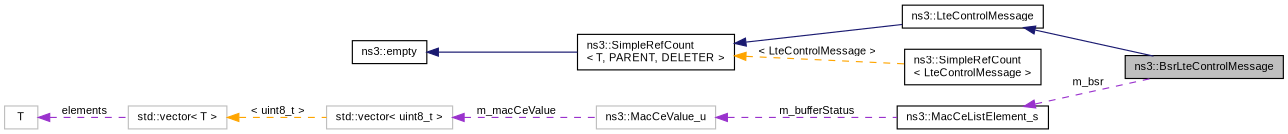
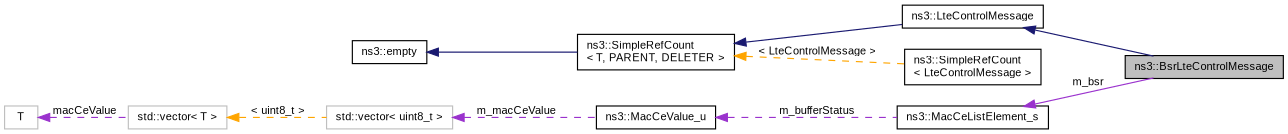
(1094, 91) -> (1094, 91)
(83, 111) -> (83, 111)
(656, 117) -> (656, 117)
